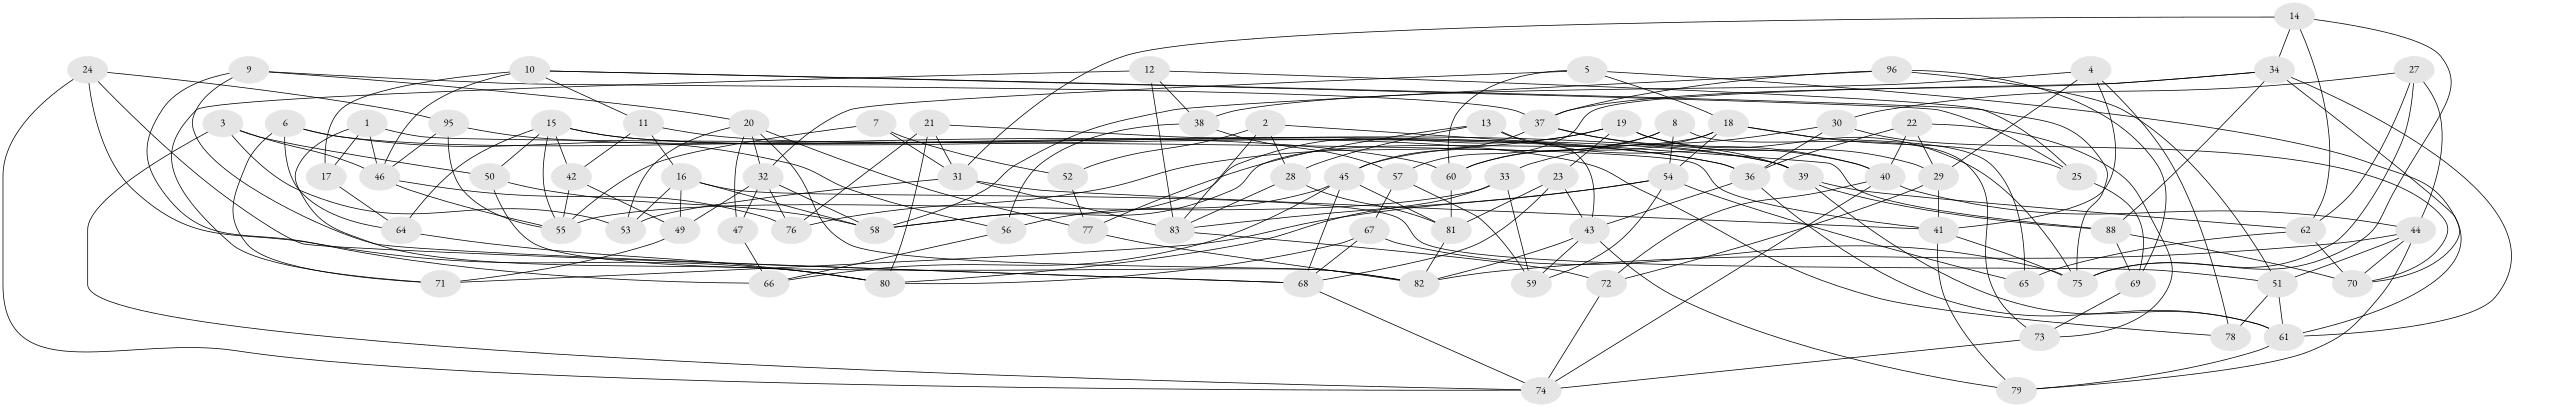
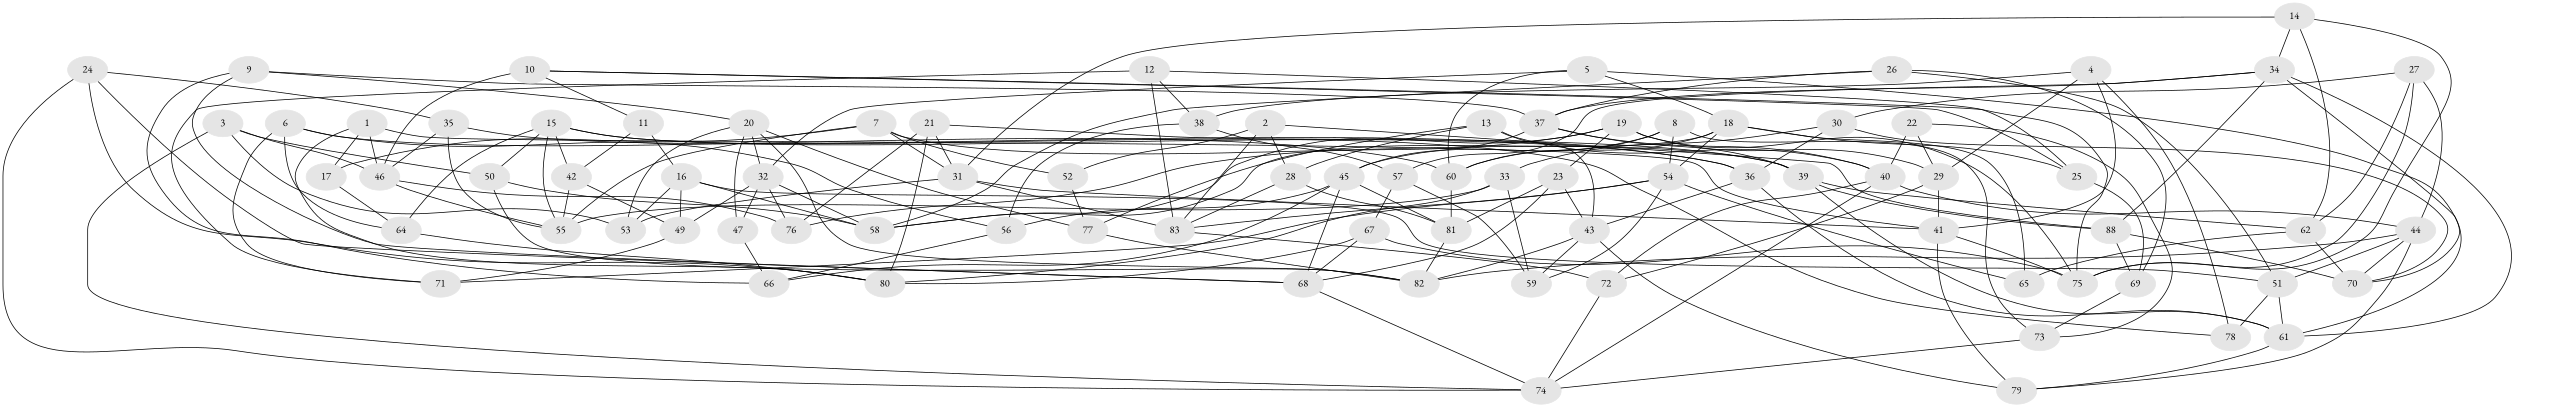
(1892, 70) -> (1892, 70)
(395, 88) -> (598, 140)
(449, 123) -> (449, 123)
(1226, 138) -> (1250, 152)
(1829, 147) -> none
